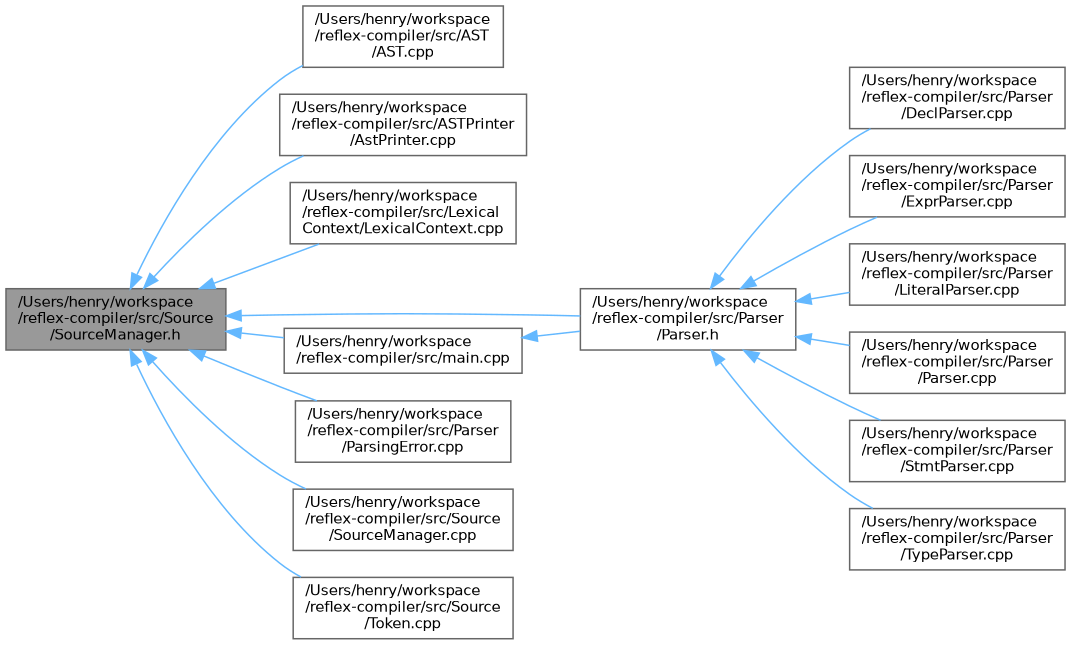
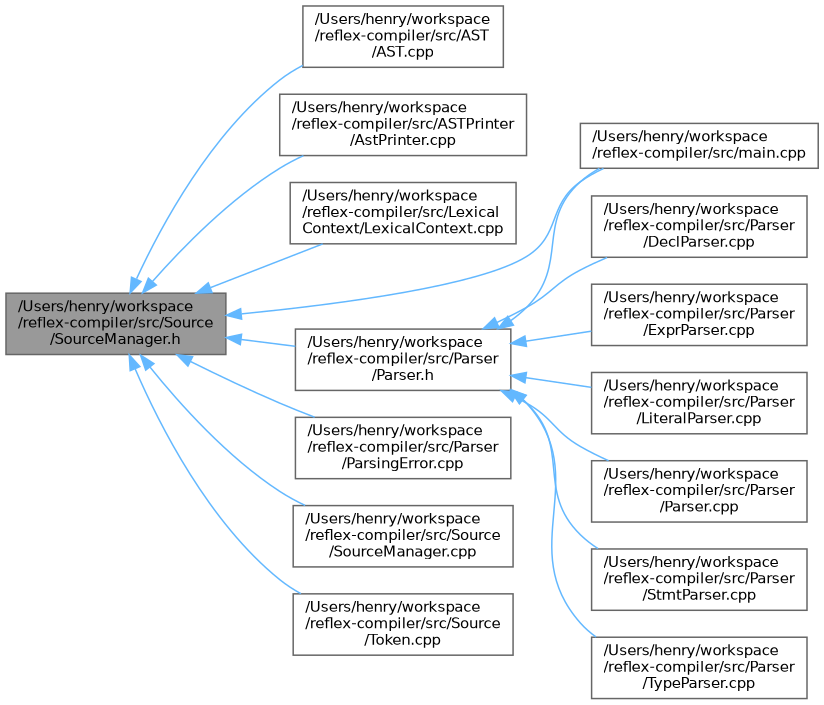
(559, 334) -> (552, 247)
